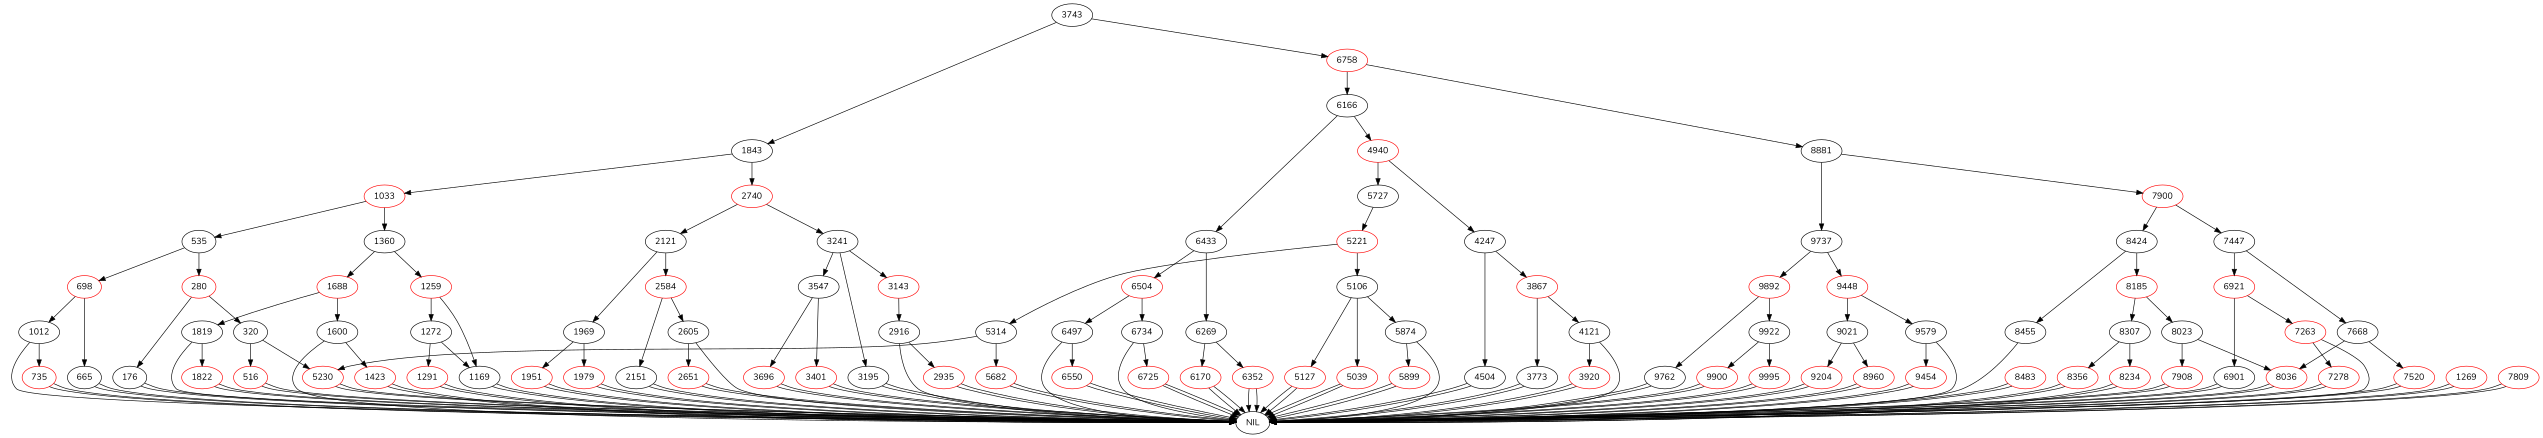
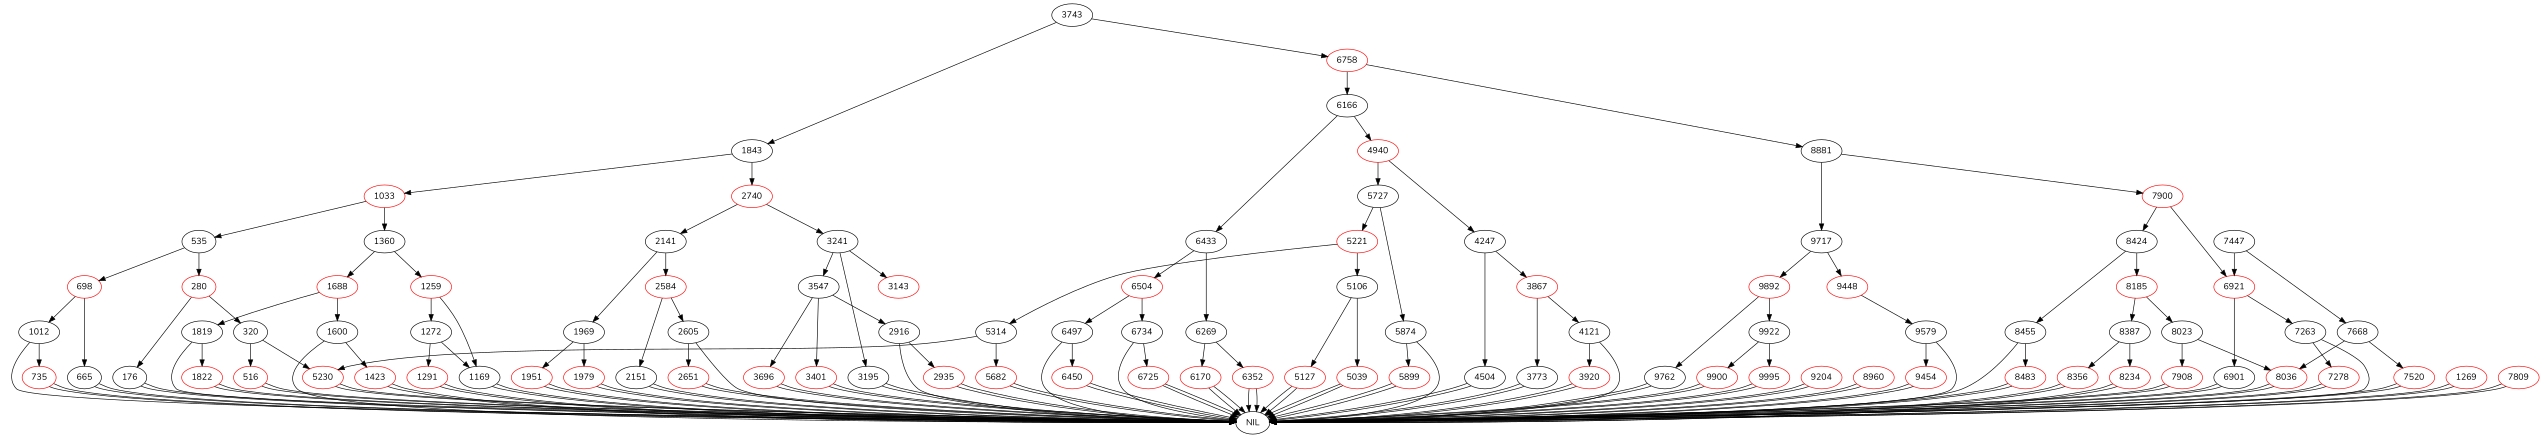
(2196, 217) -> (2196, 239)
(666, 242) -> (666, 242)
(1822, 242) -> (1822, 242)
(899, 306) -> (857, 309)
(1379, 307) -> (1391, 261)
(1847, 332) -> none
(2130, 332) -> (2130, 332)
(2305, 332) -> (2305, 332)
none -> (2025, 352)
(1072, 378) -> (1072, 378)
